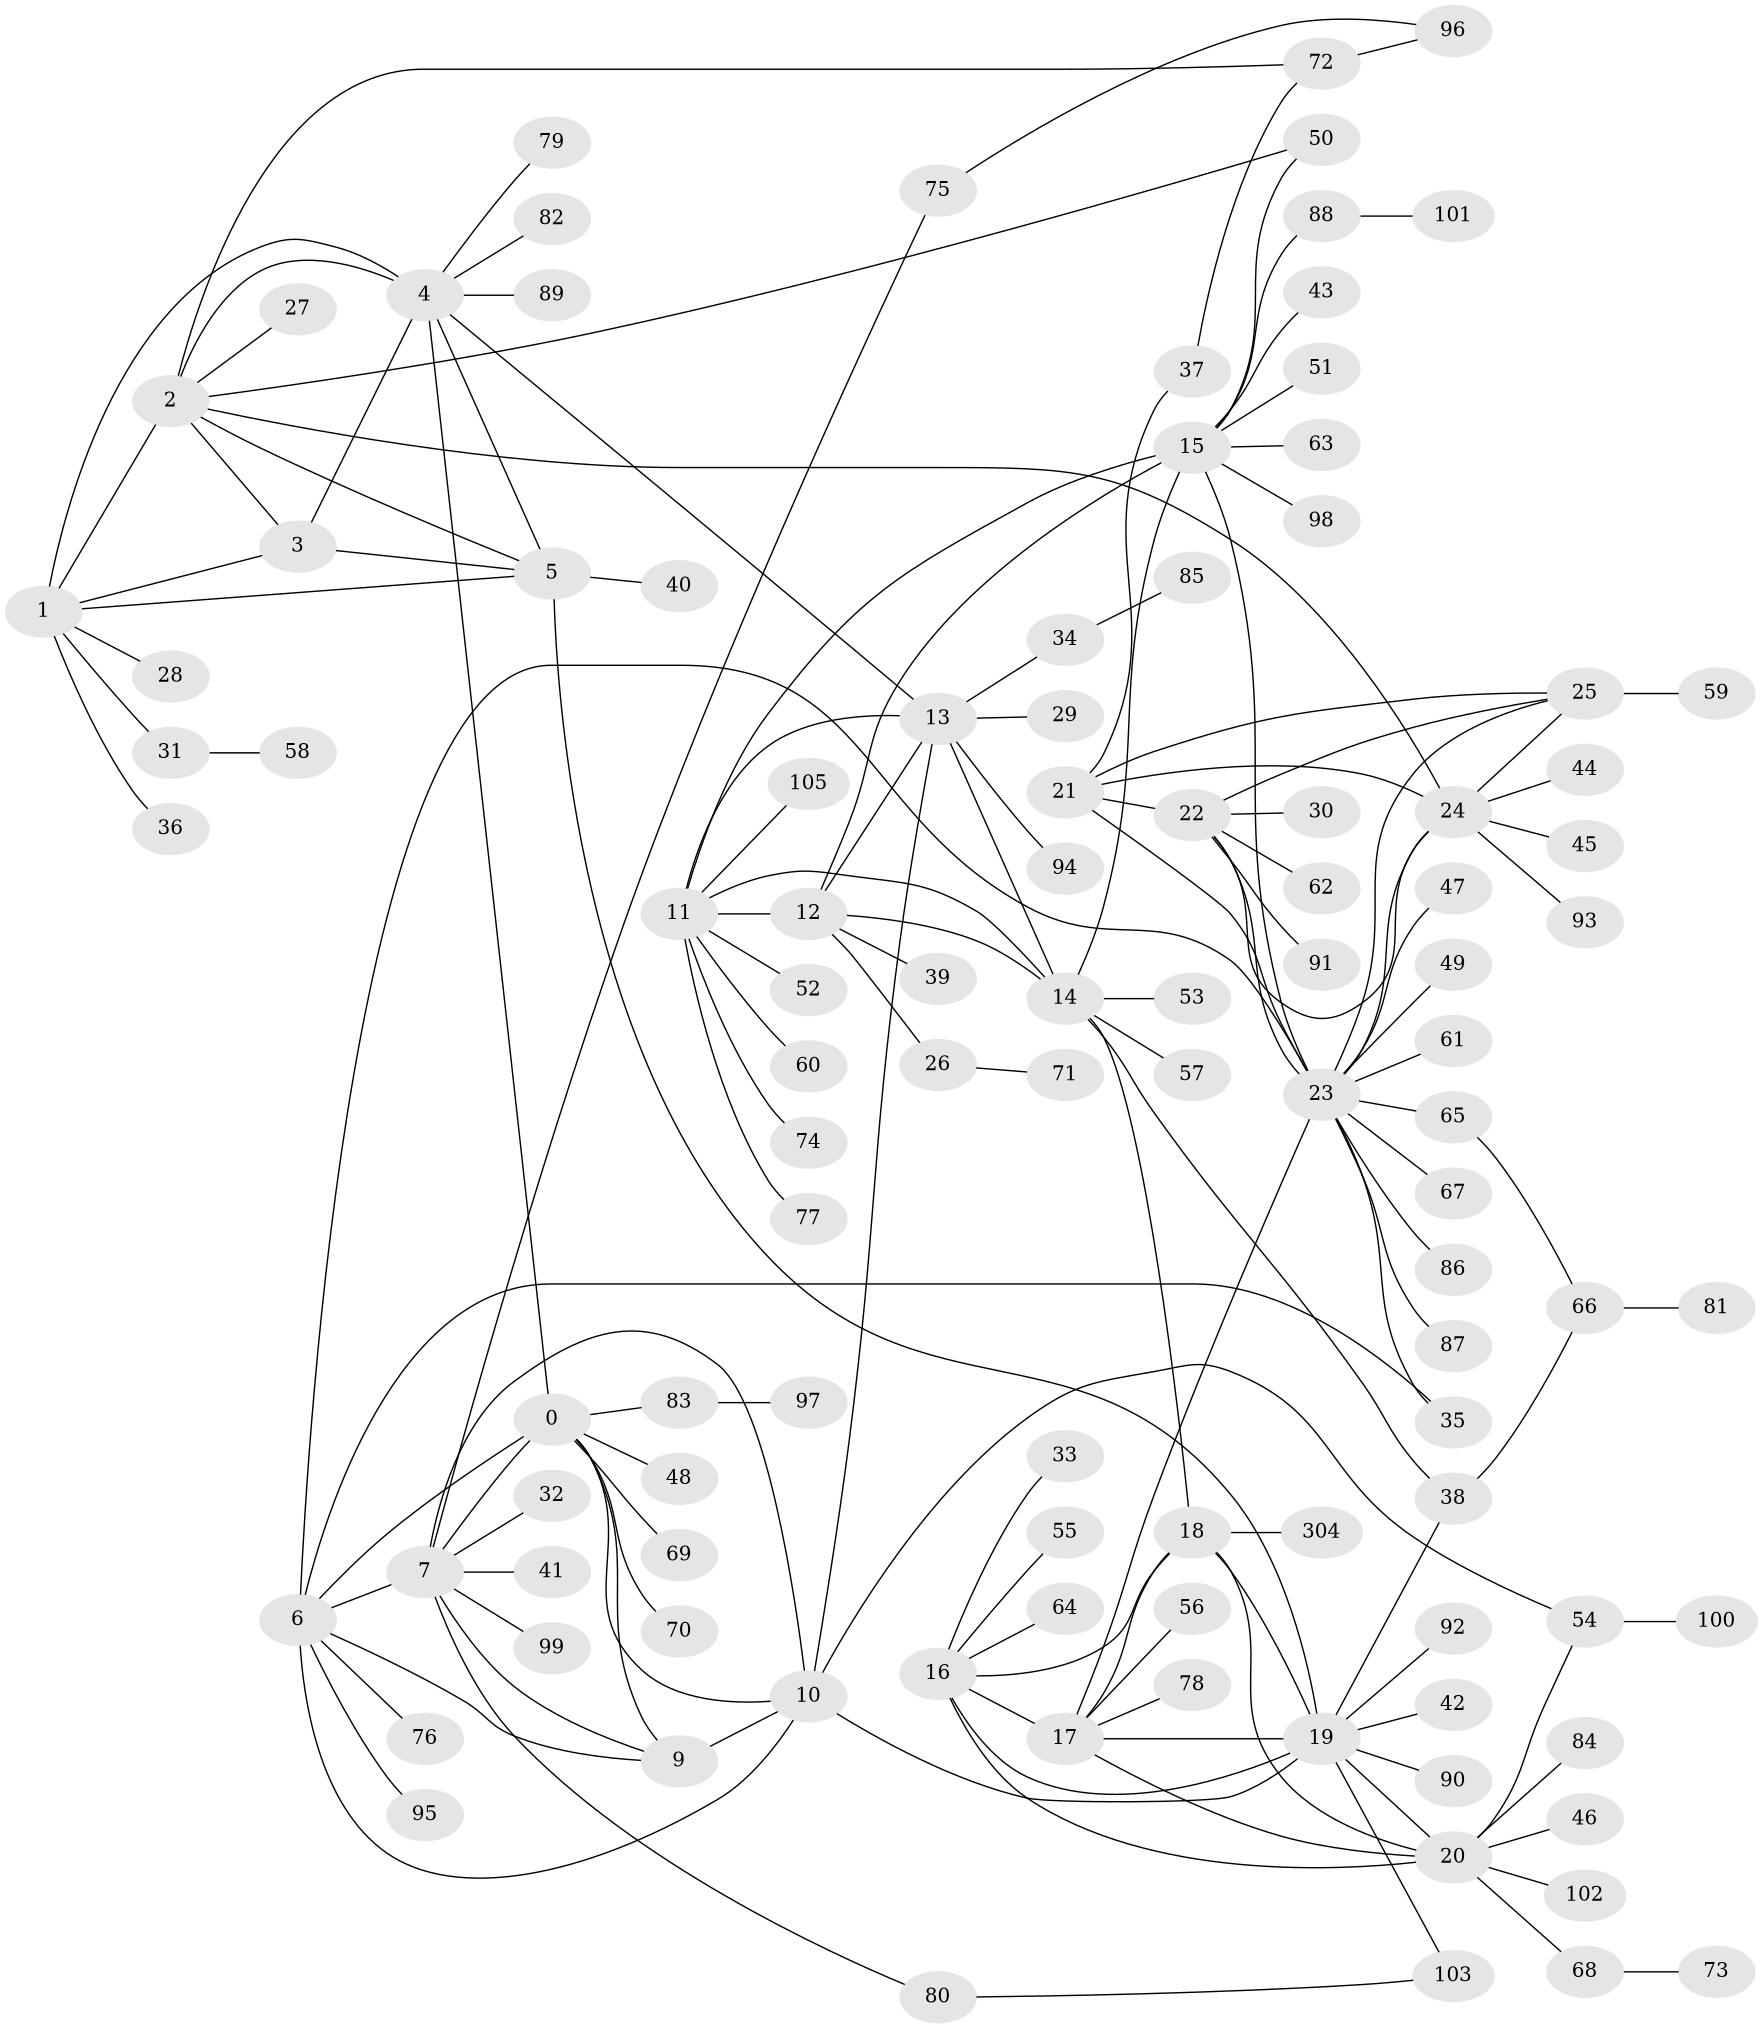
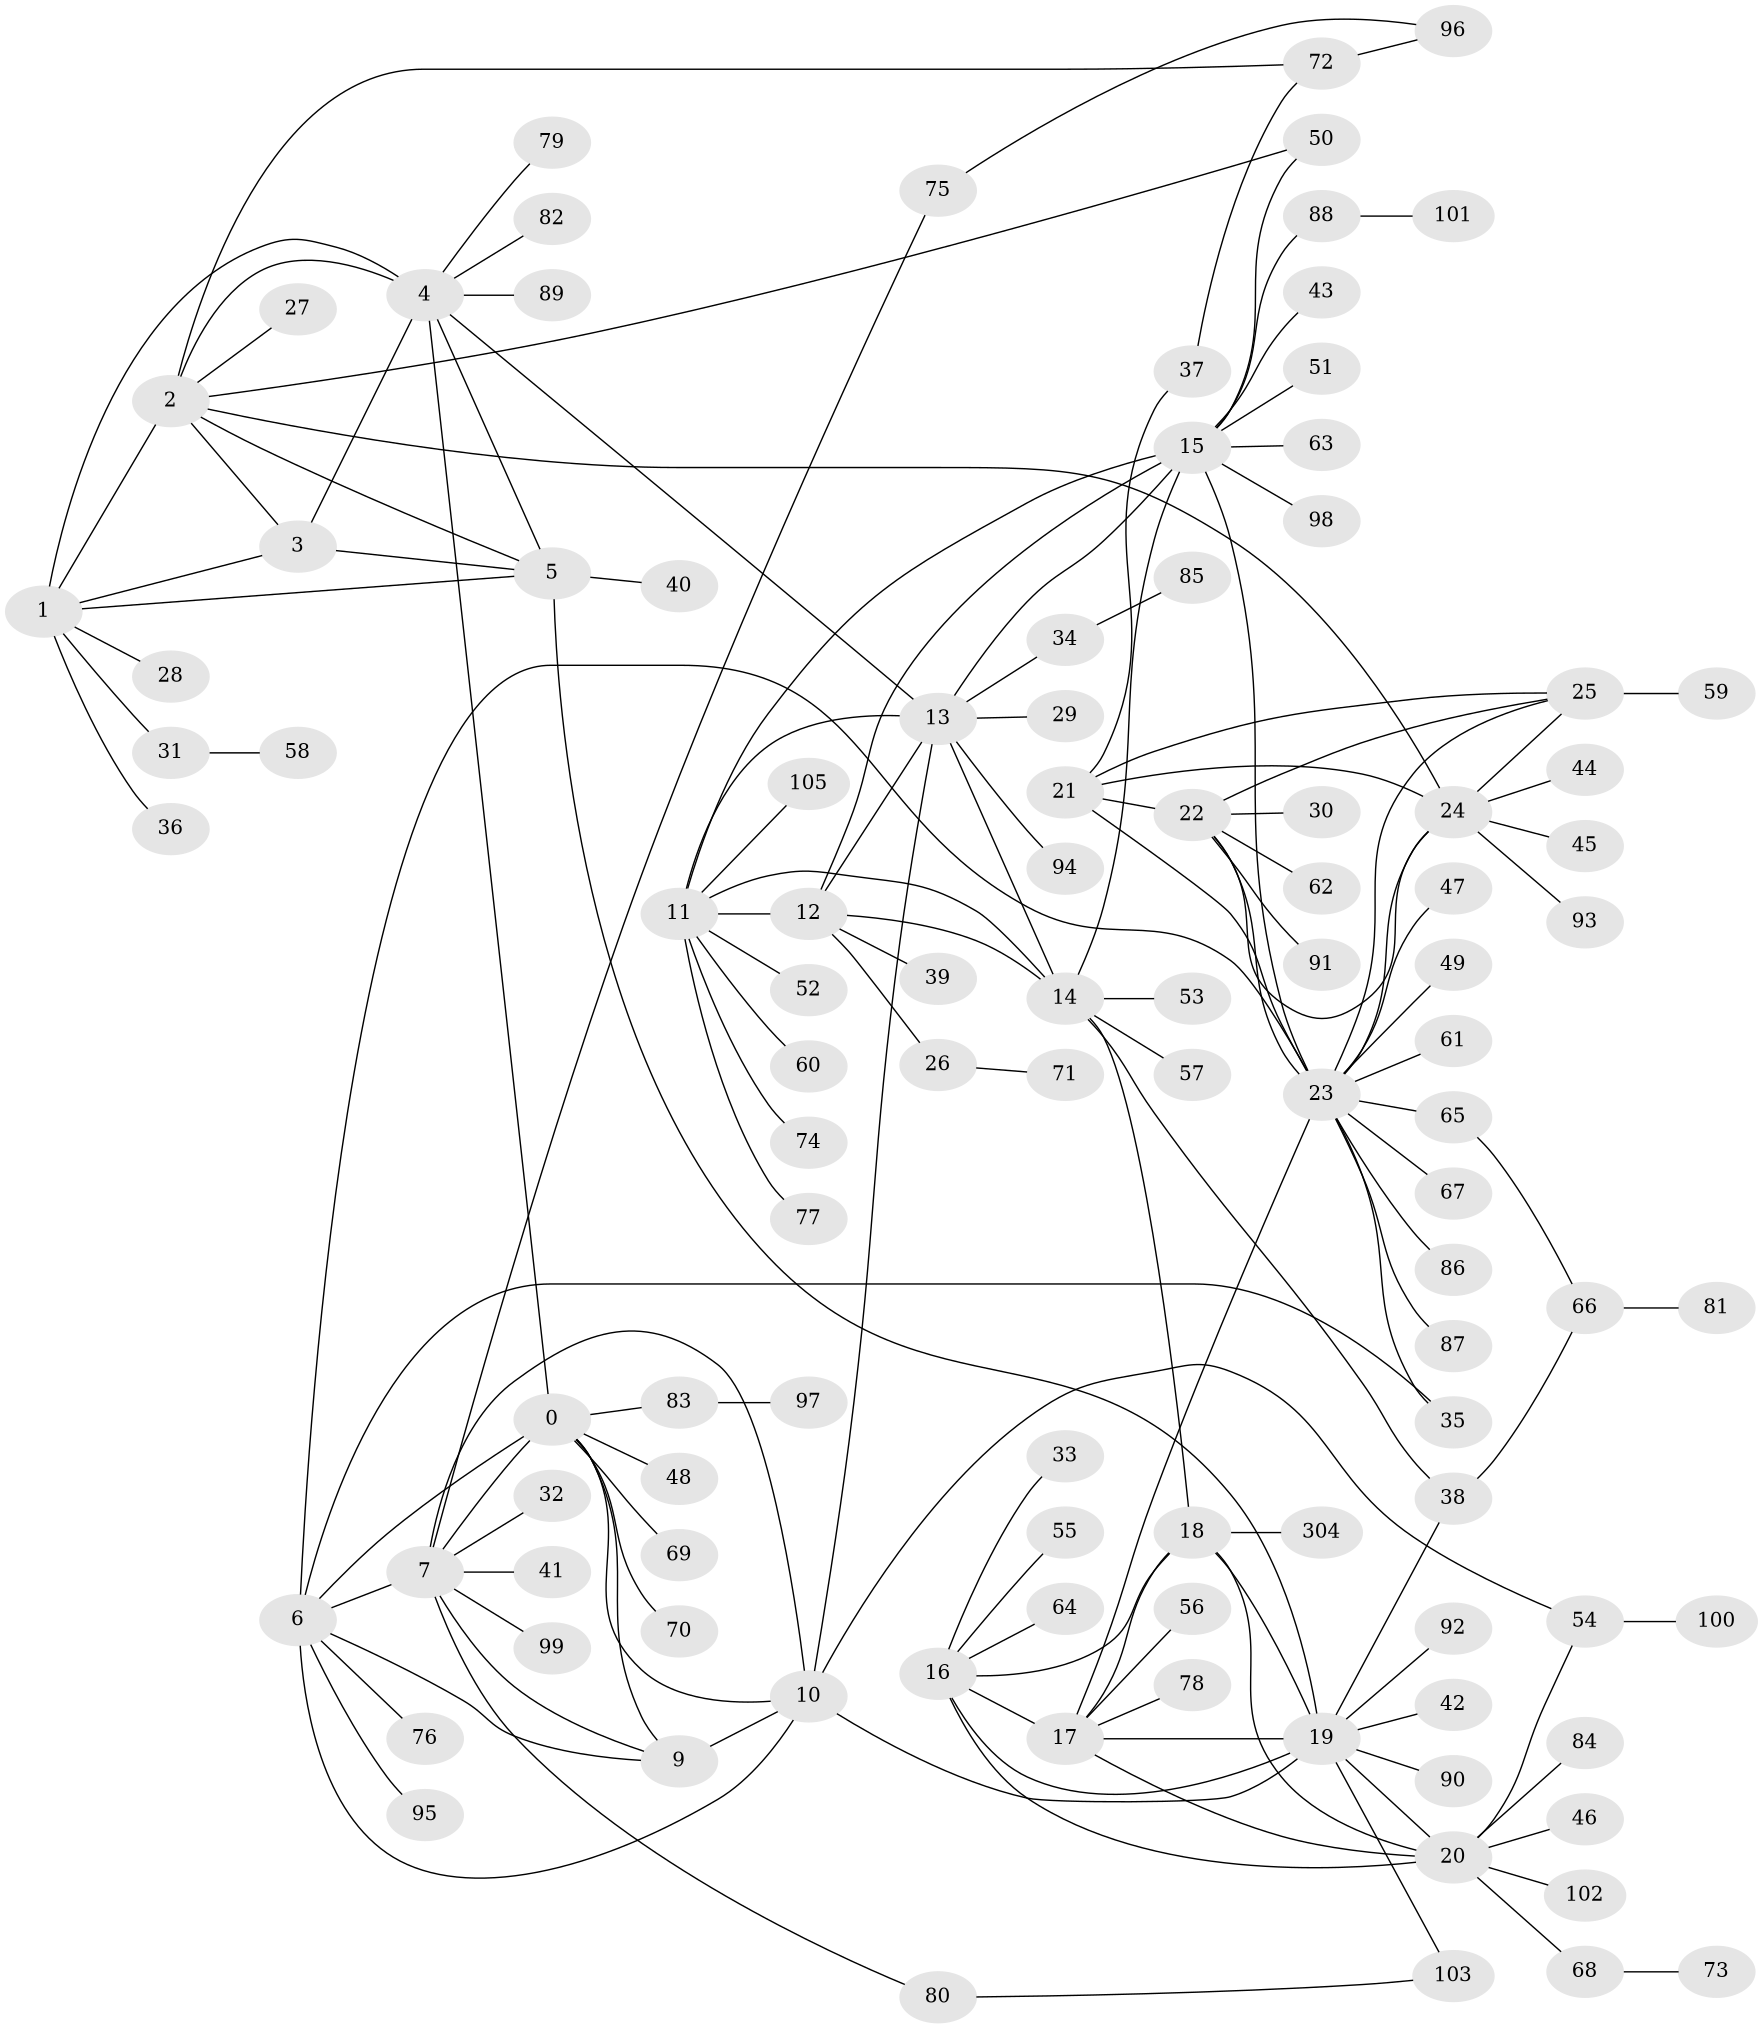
none -> (1057, 576)
